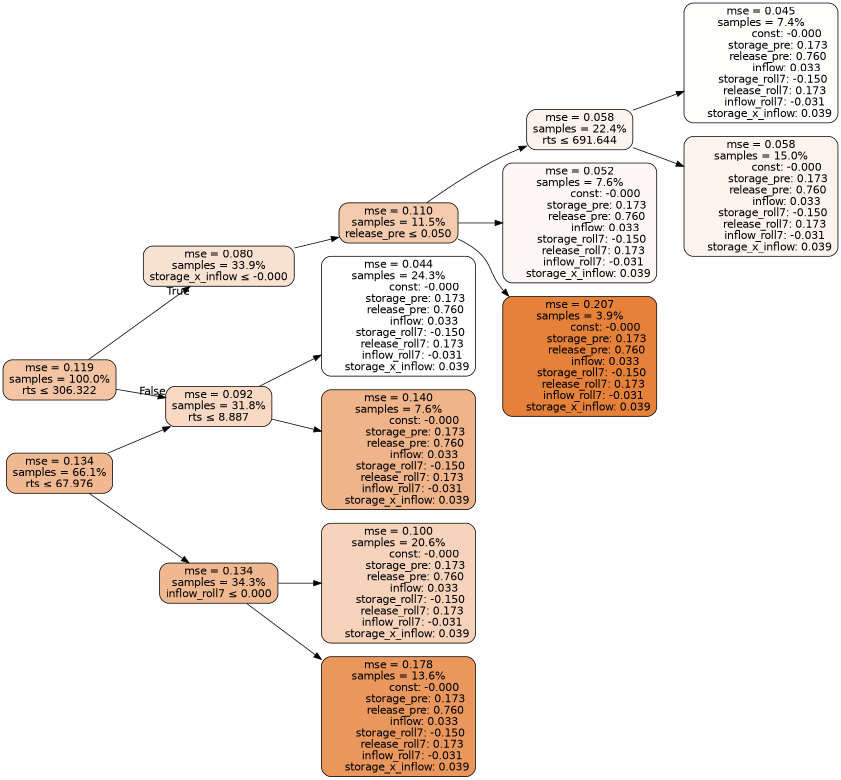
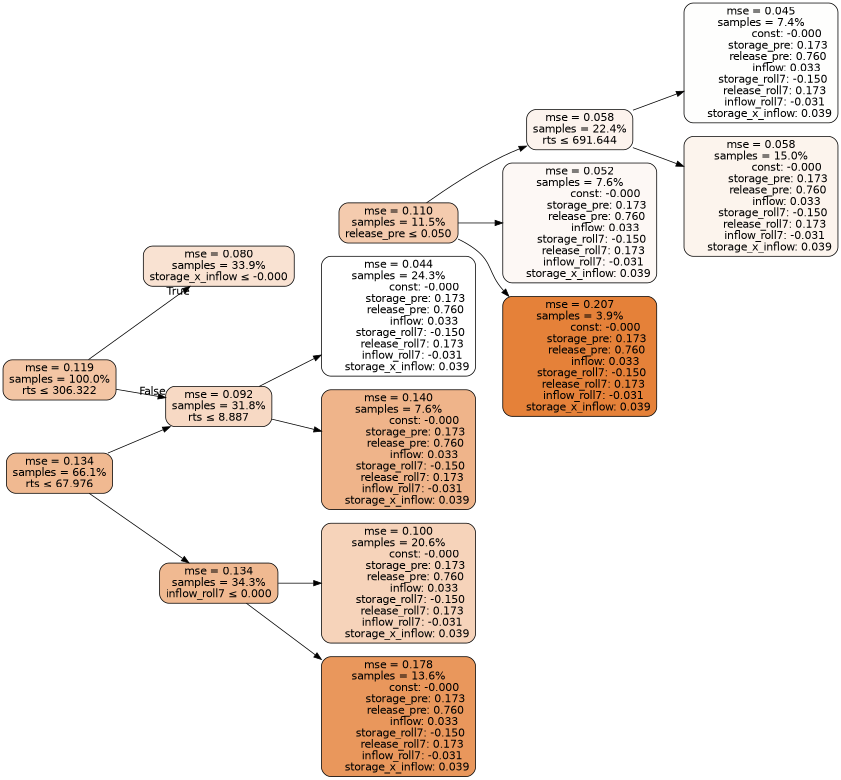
(313, 244) -> none
